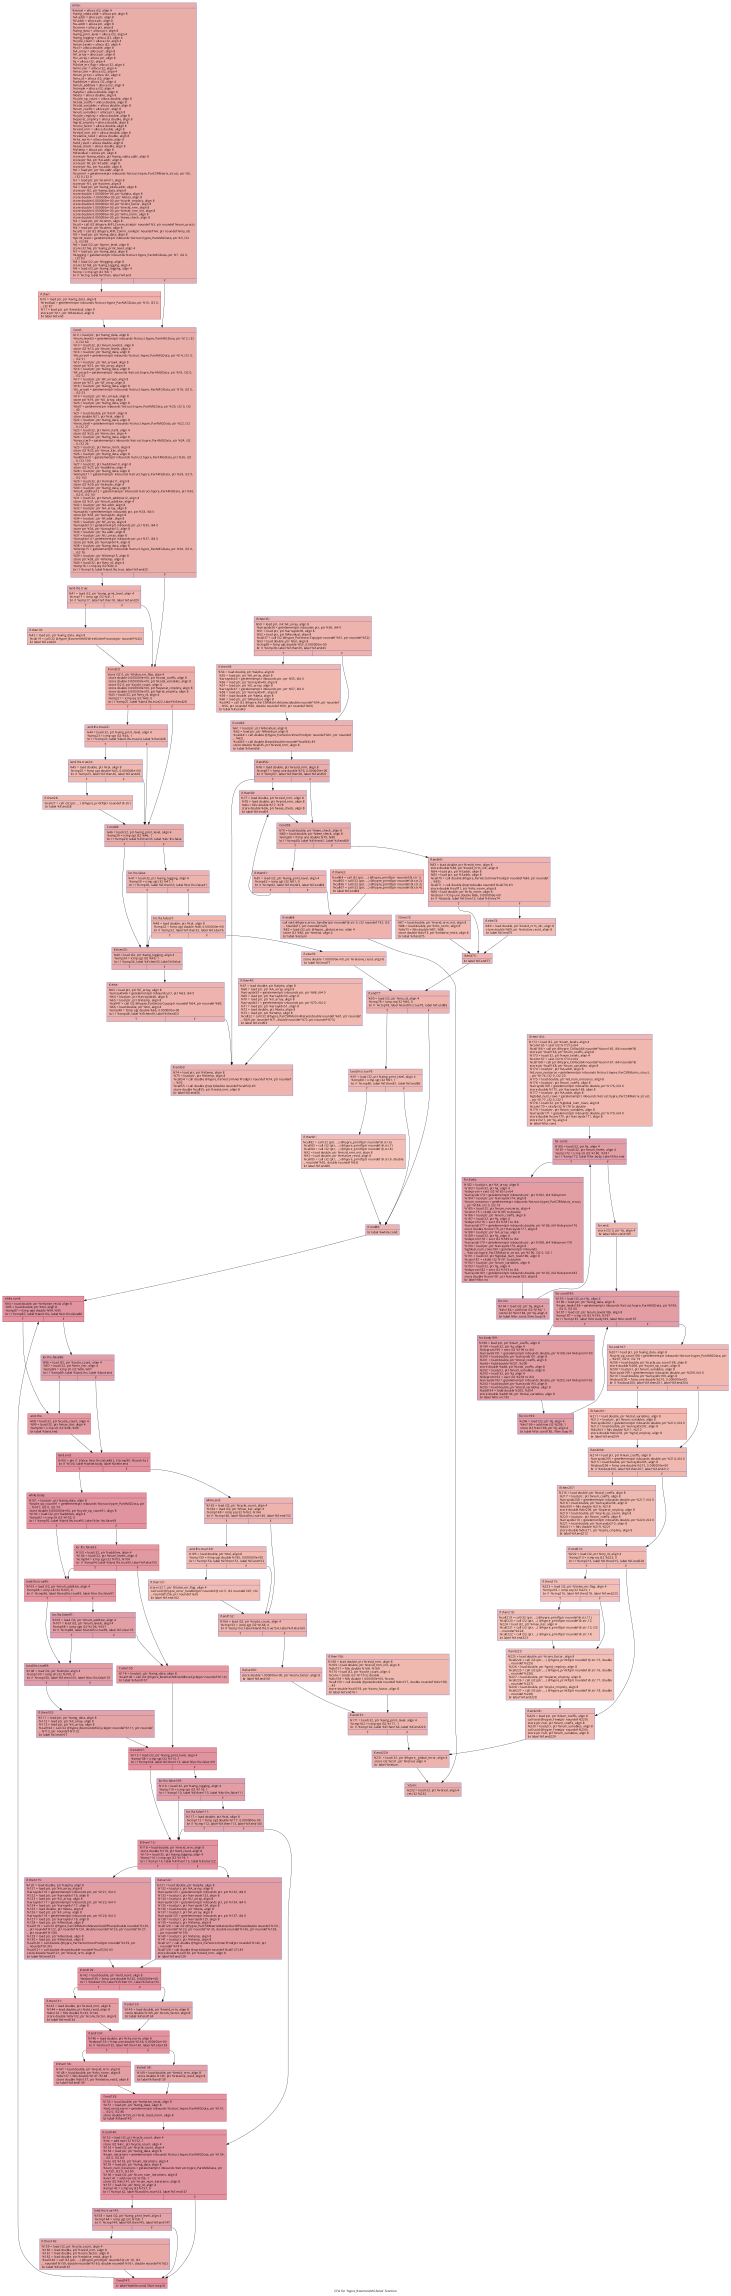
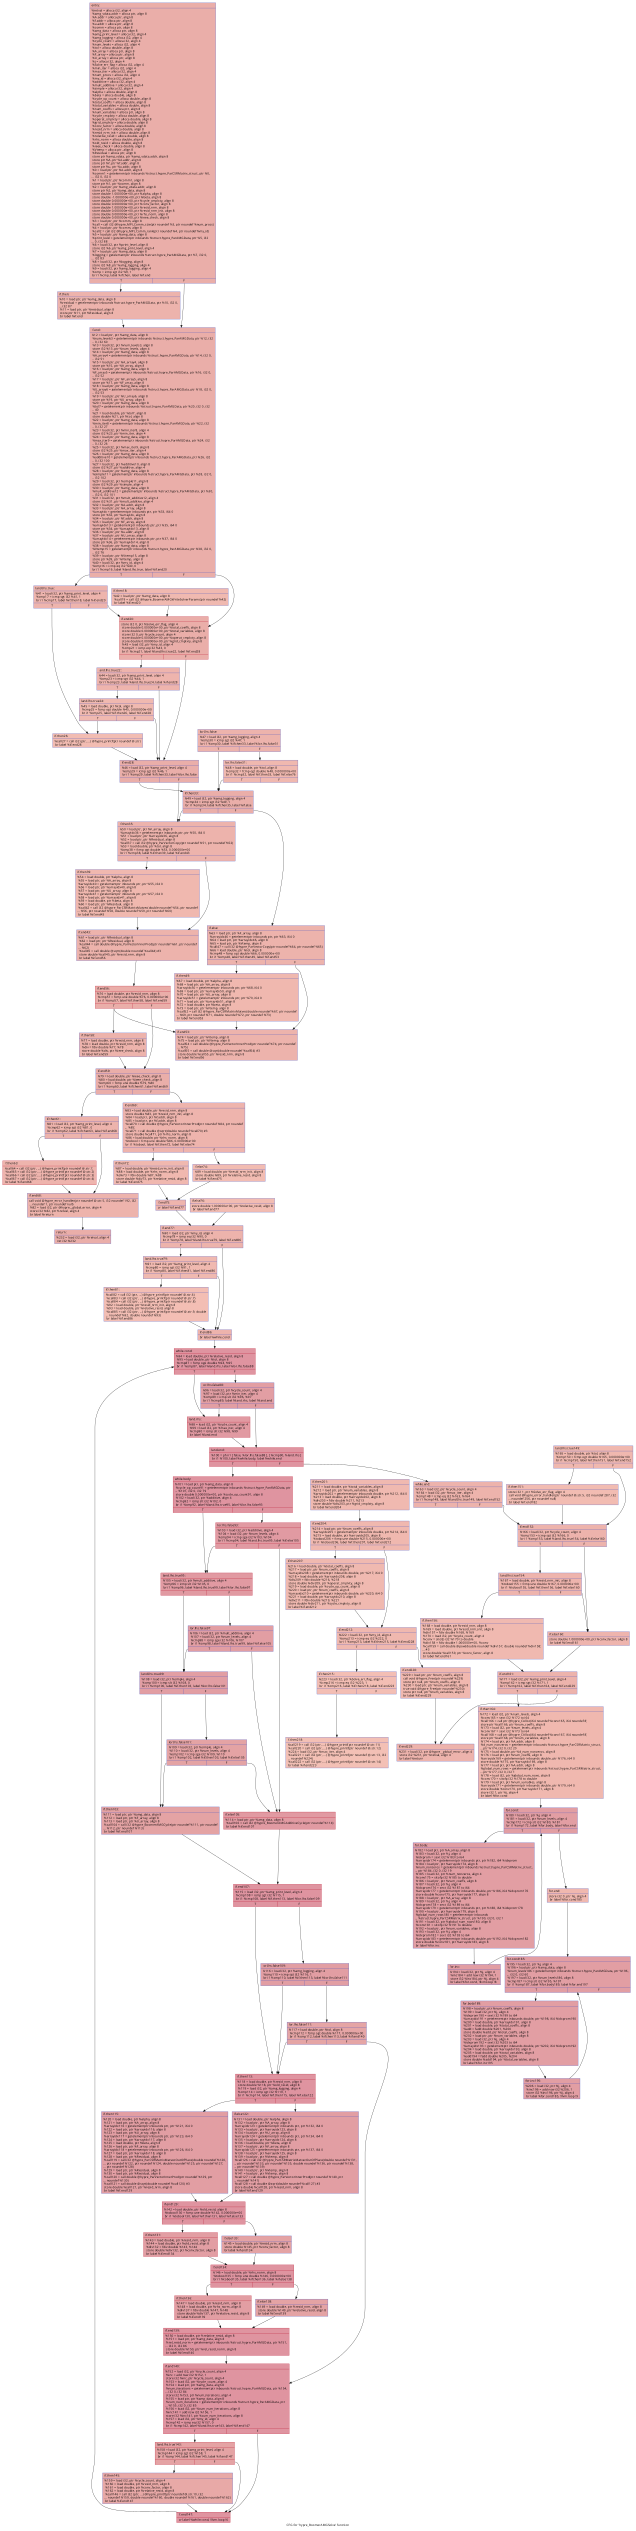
(99, 305) -> (119, 305)
(85, 617) -> (57, 674)
(283, 624) -> (146, 829)
(292, 771) -> (133, 997)
none -> (180, 815)
(164, 858) -> (179, 801)
(253, 865) -> (39, 1146)
(477, 924) -> (153, 1155)
(274, 940) -> none
none -> (236, 968)
(668, 1368) -> none
(637, 1424) -> (360, 1495)
(227, 1534) -> none
none -> (540, 1584)
(560, 1674) -> none
none -> (518, 1699)
(557, 1730) -> (434, 1689)
none -> (207, 1753)
(422, 1774) -> none
(132, 2219) -> (195, 2453)
